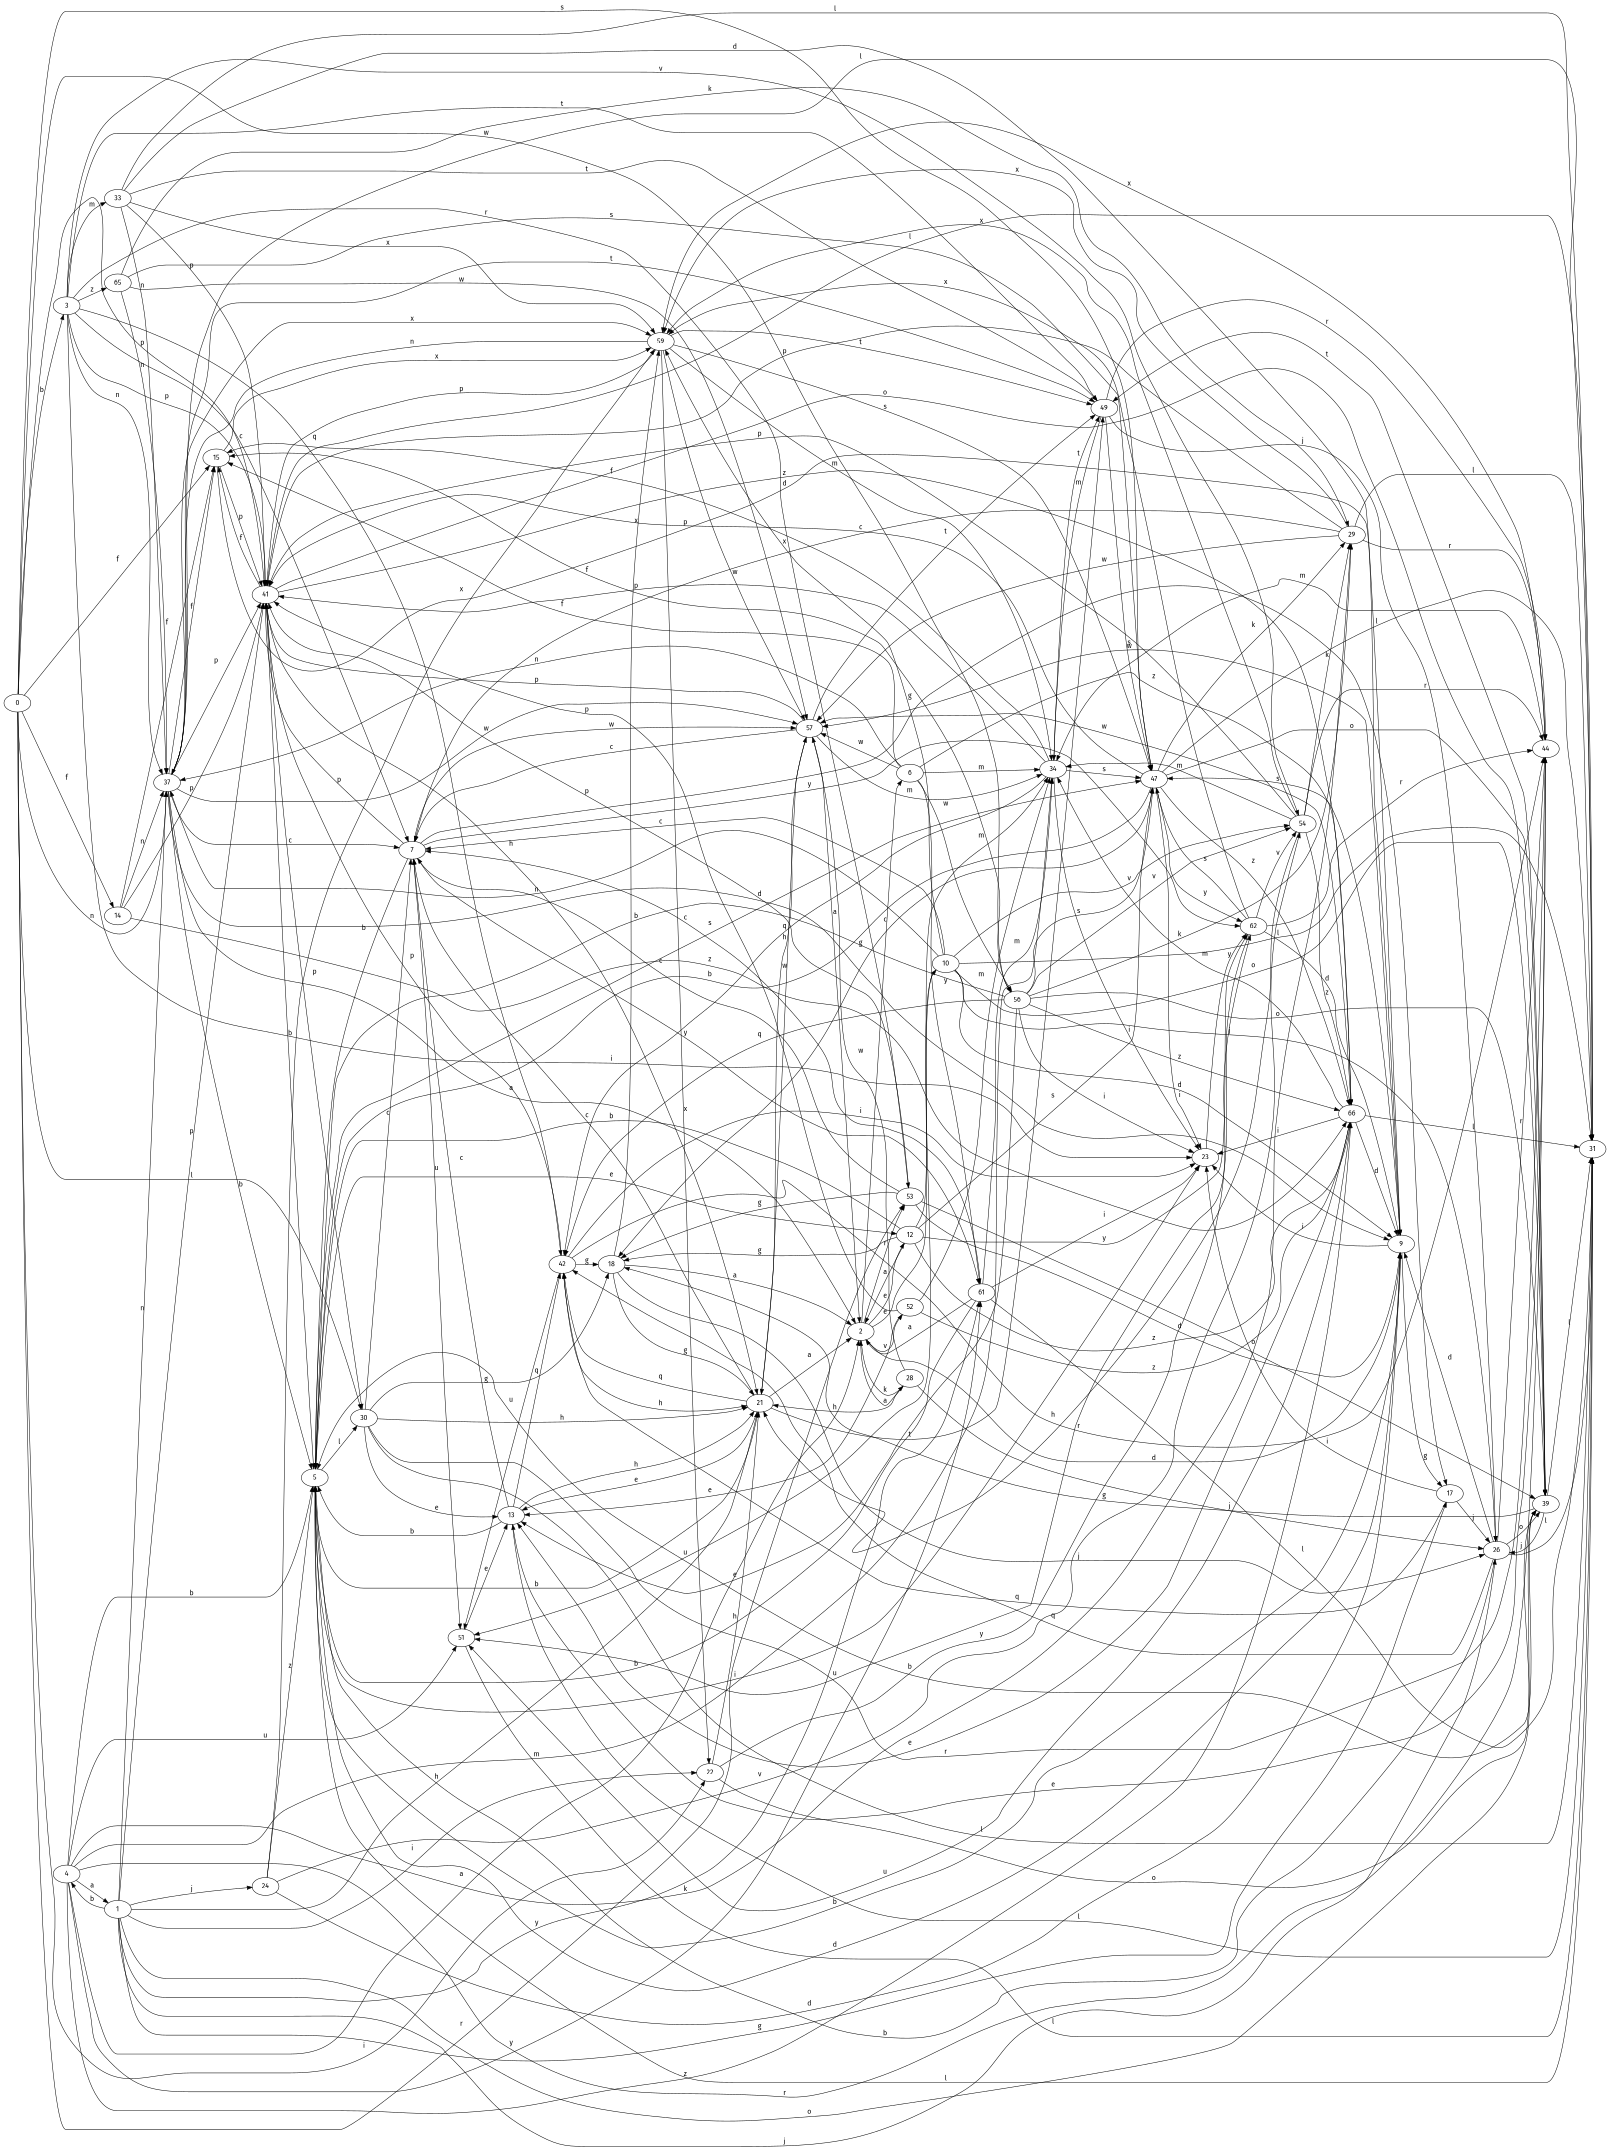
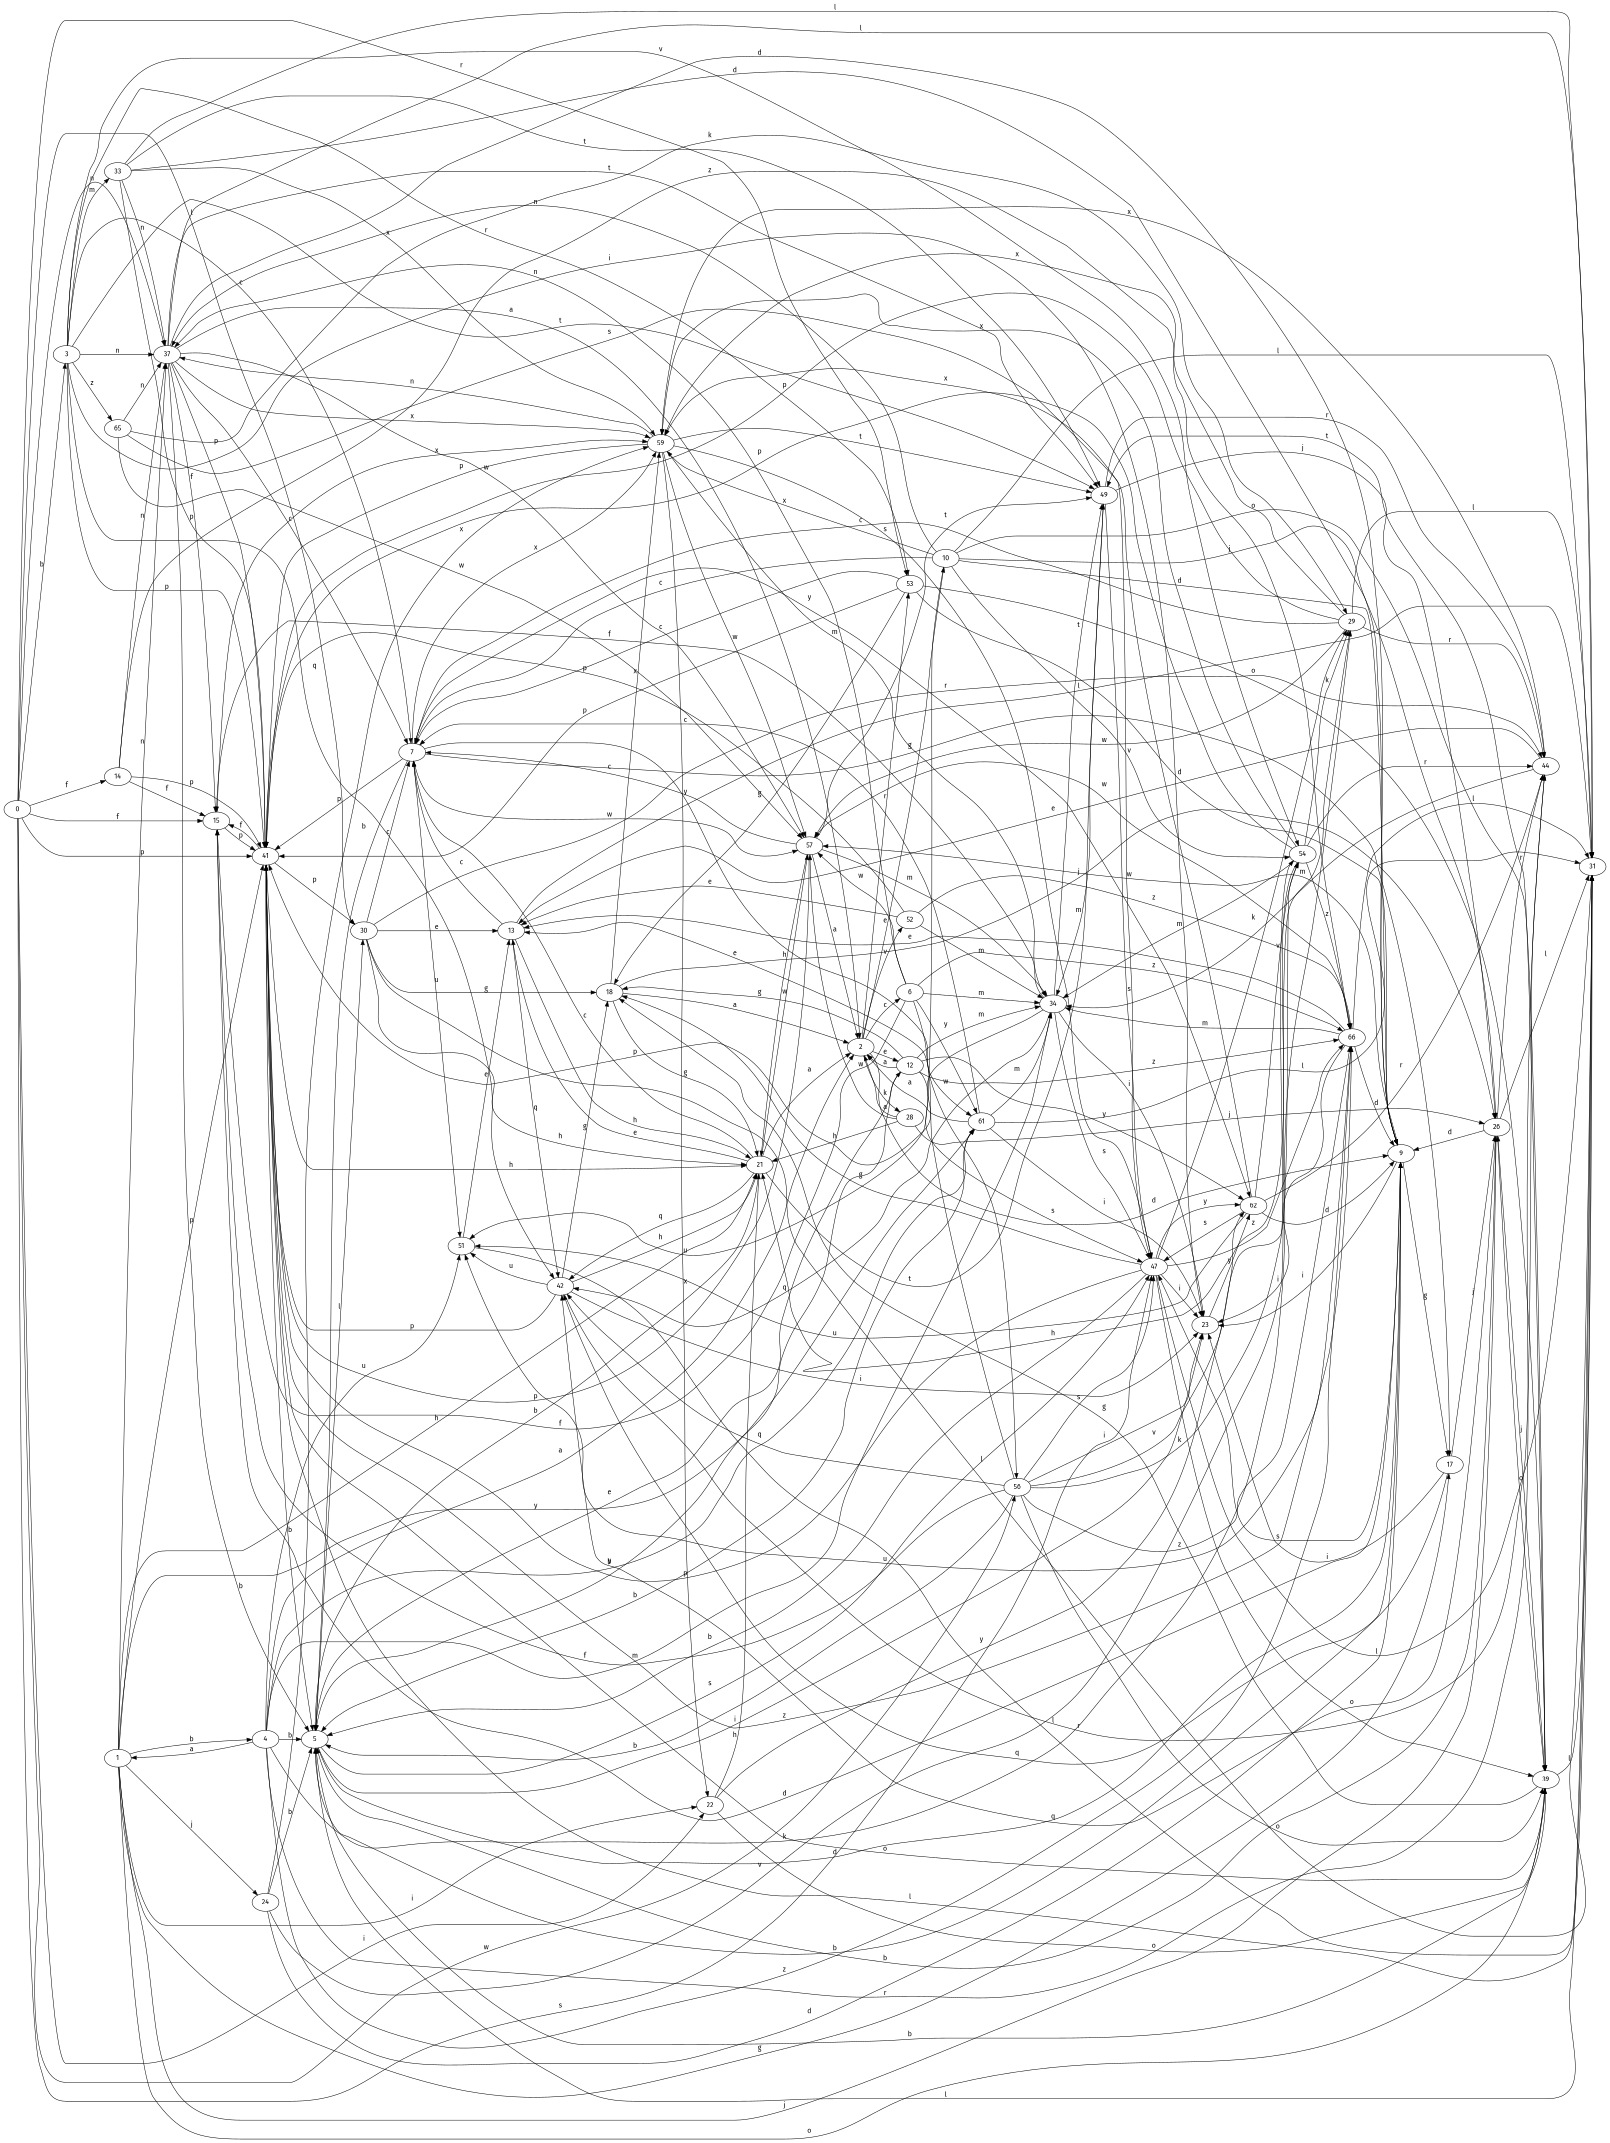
none -> (498, 575)
(401, 1535) -> none
(290, 1666) -> (290, 1812)
